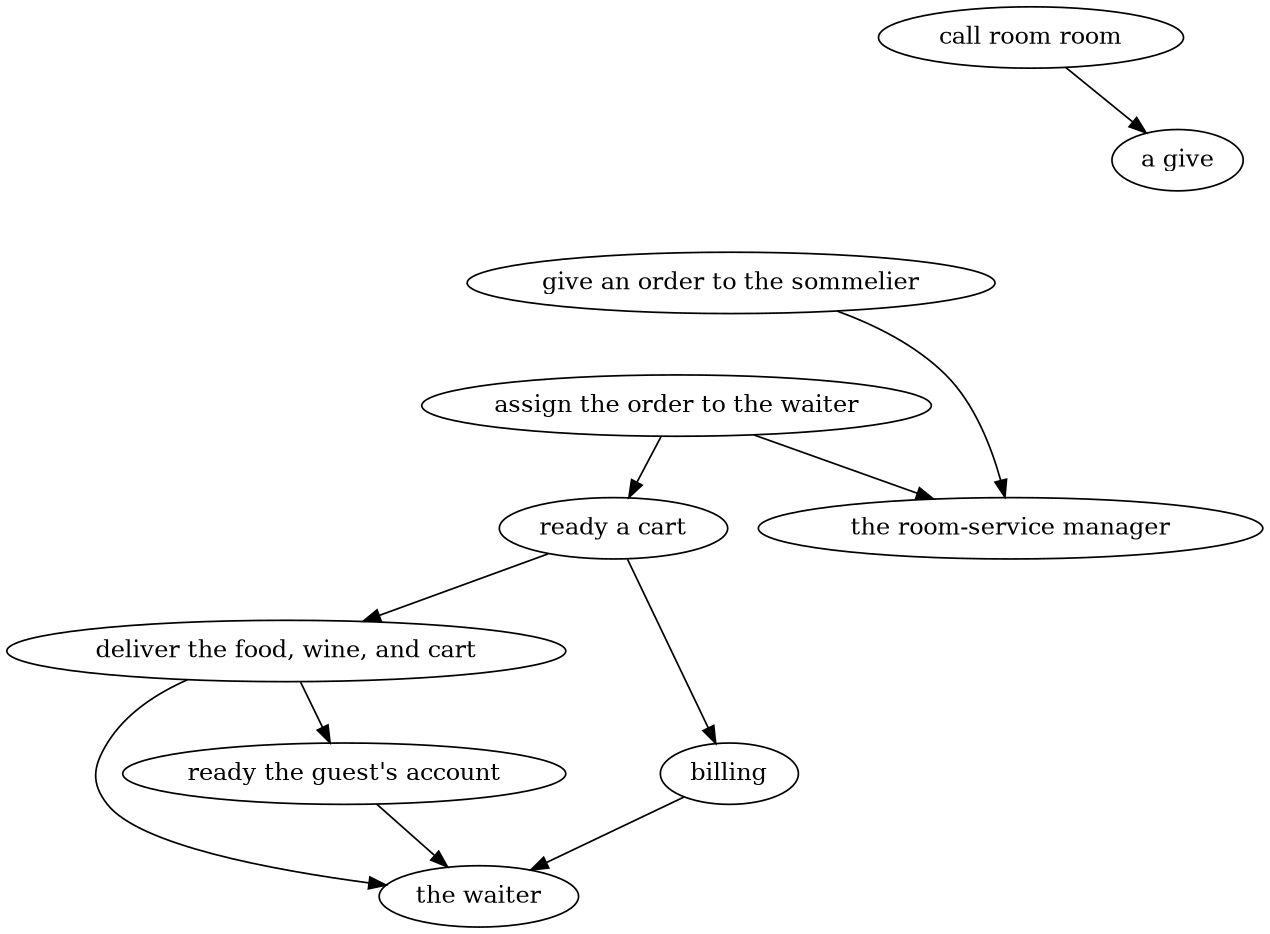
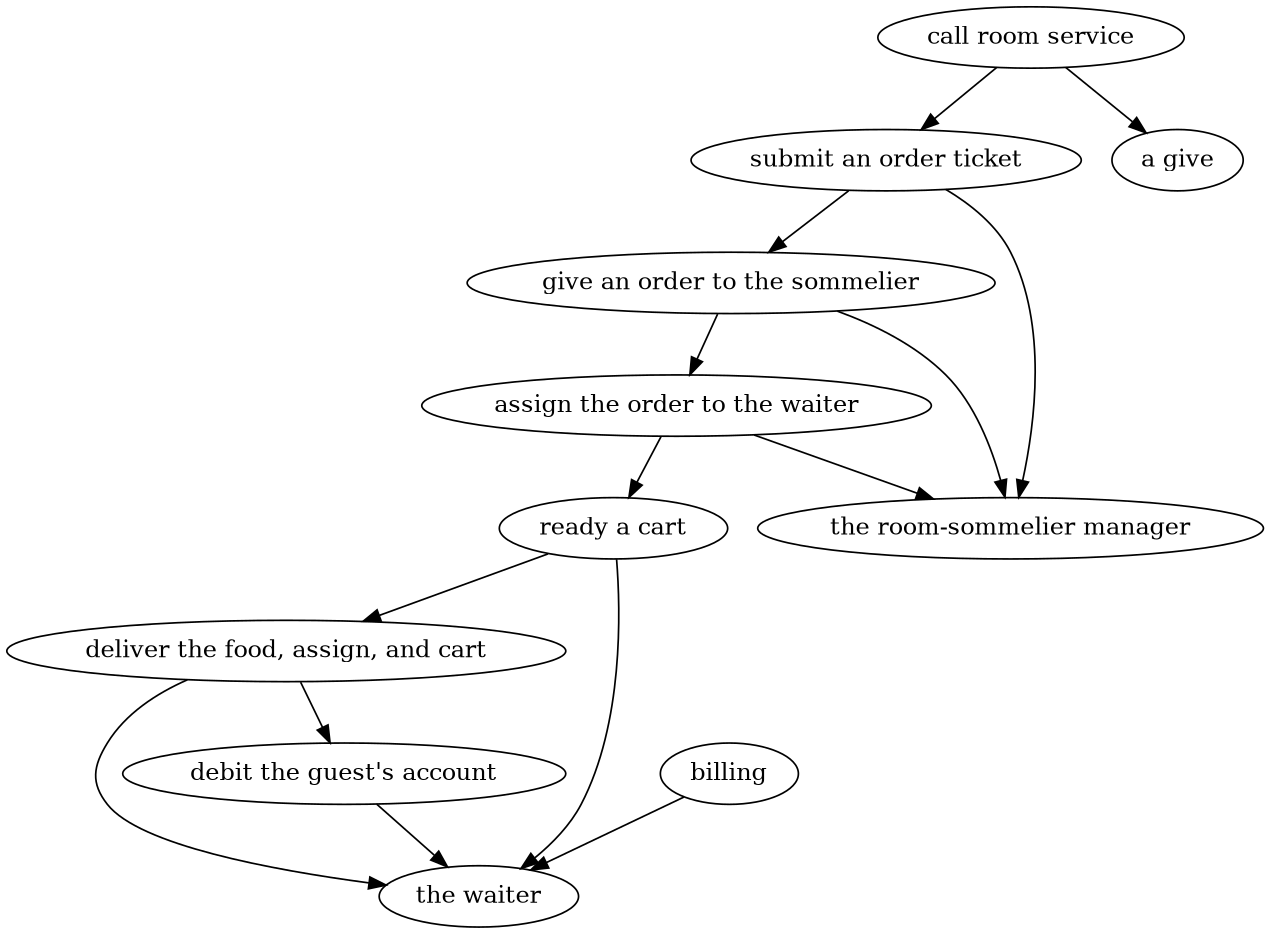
(1031, 37) -> (1031, 37)
none -> (886, 160)
none -> (707, 337)
(1011, 528) -> (1011, 528)
(668, 644) -> (609, 719)
(286, 651) -> (286, 651)
(344, 774) -> (344, 774)
